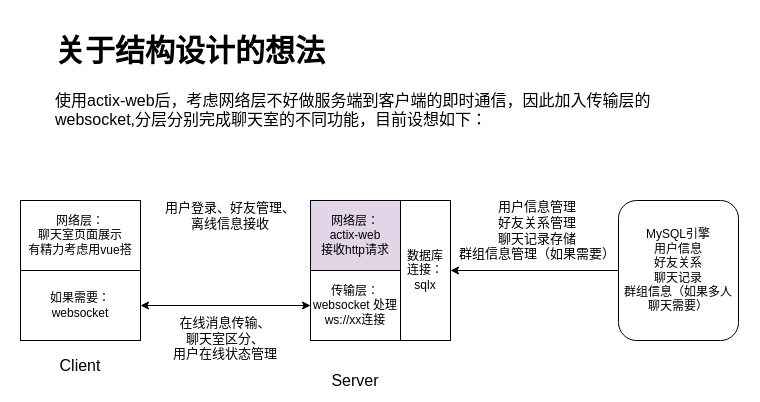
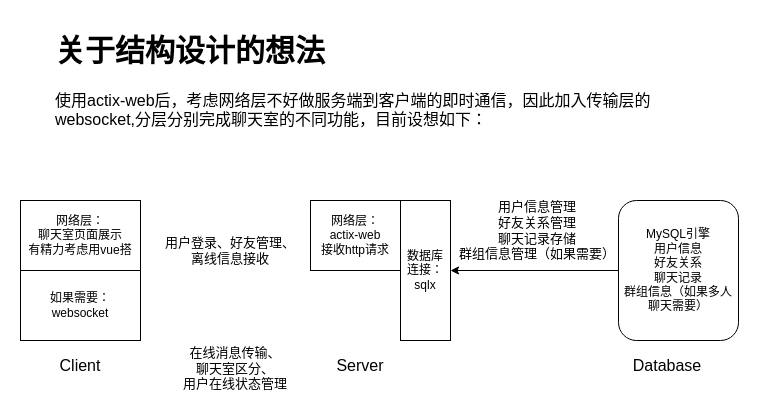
(231, 216) -> (231, 251)
(356, 236) -> (356, 236)
(225, 306) -> none
(356, 306) -> none
(226, 338) -> (236, 368)
none -> (668, 366)
(356, 381) -> (361, 366)
